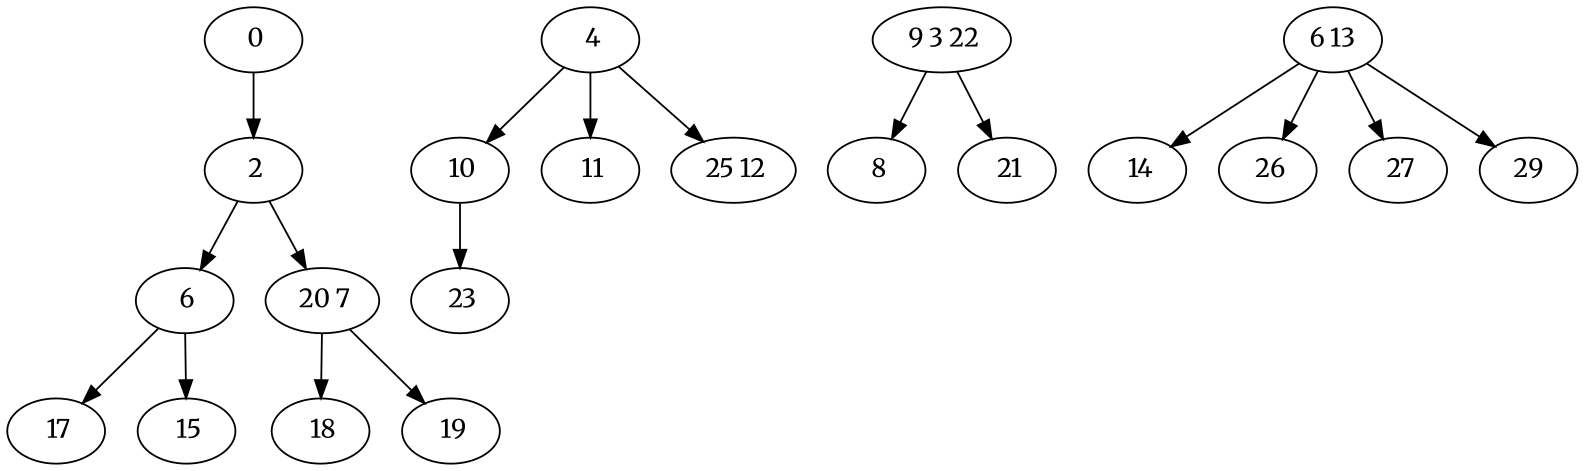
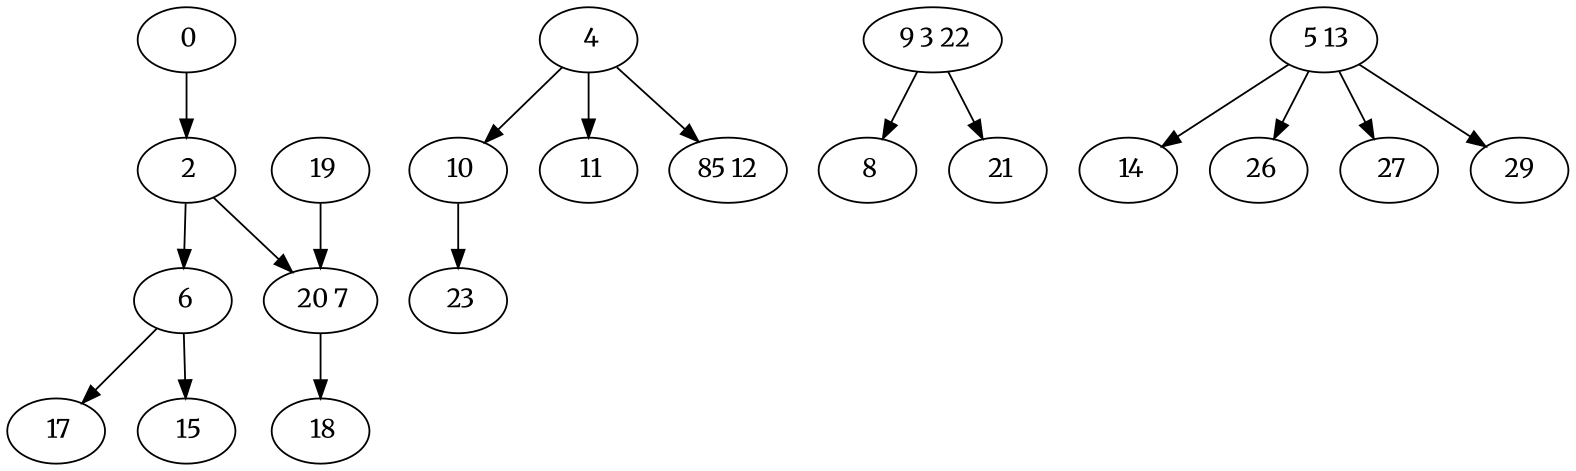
(1333, 40) -> (1324, 40)
(734, 170) -> (728, 170)
(381, 360) -> (321, 227)
